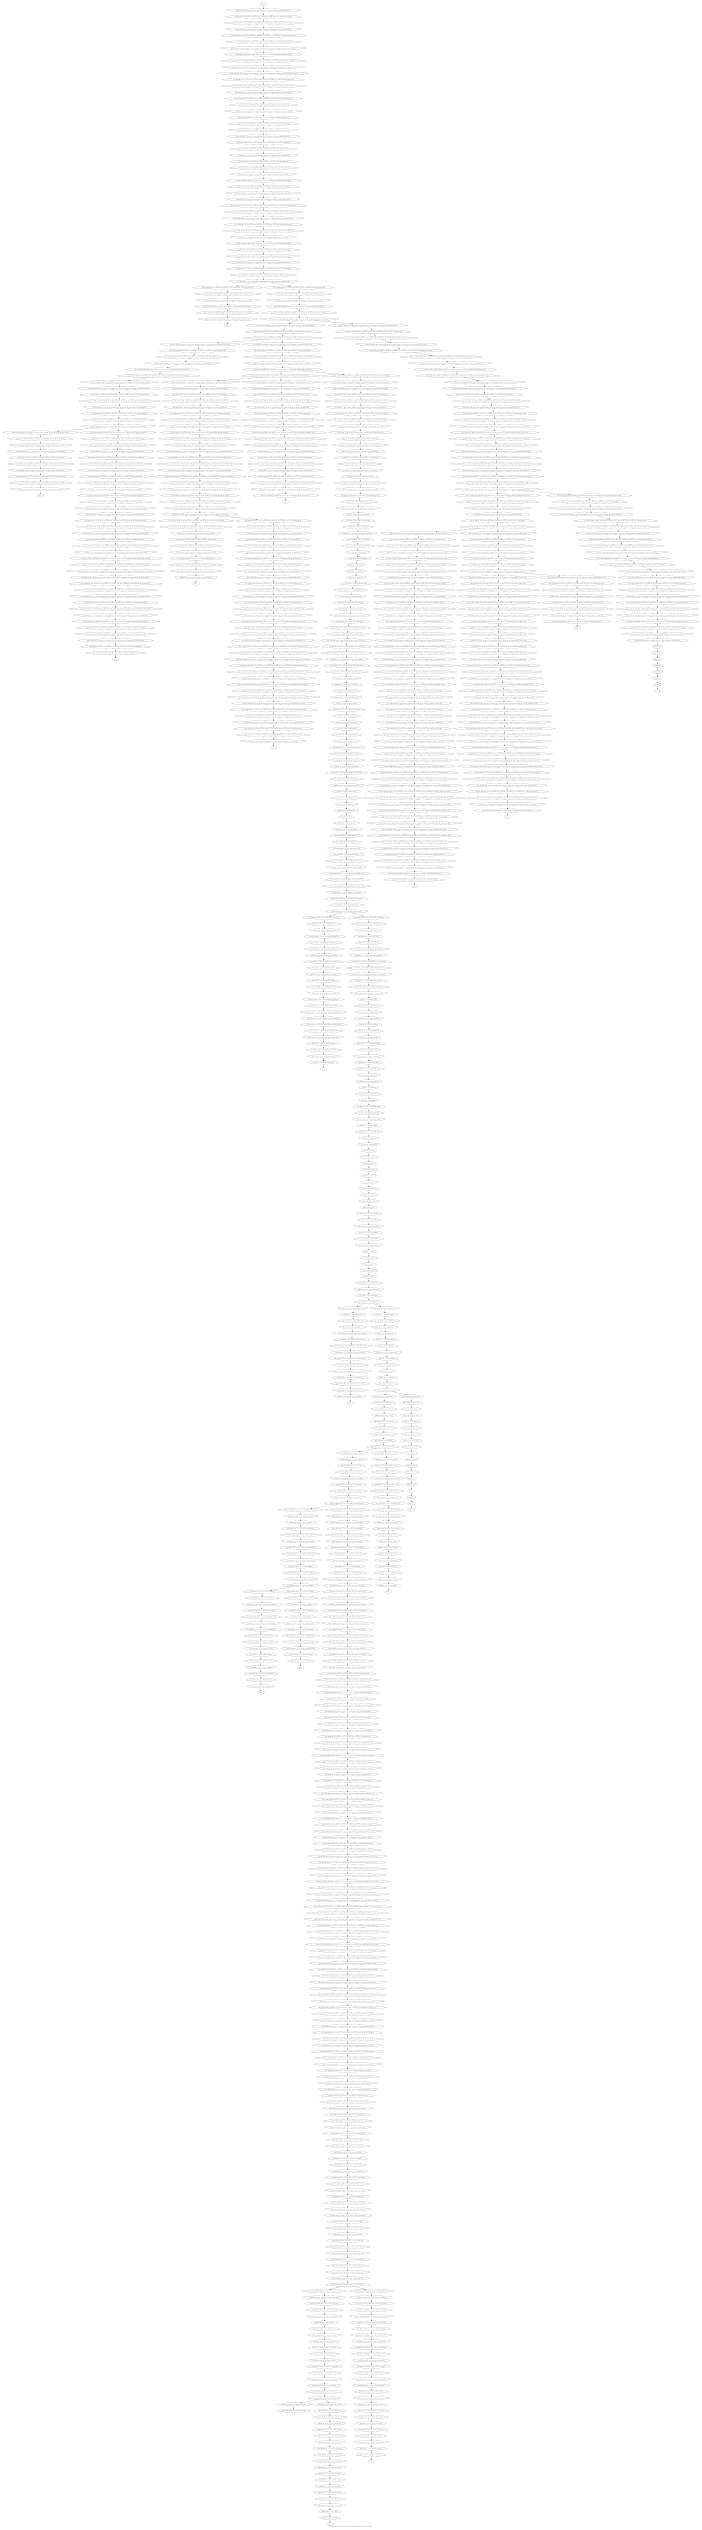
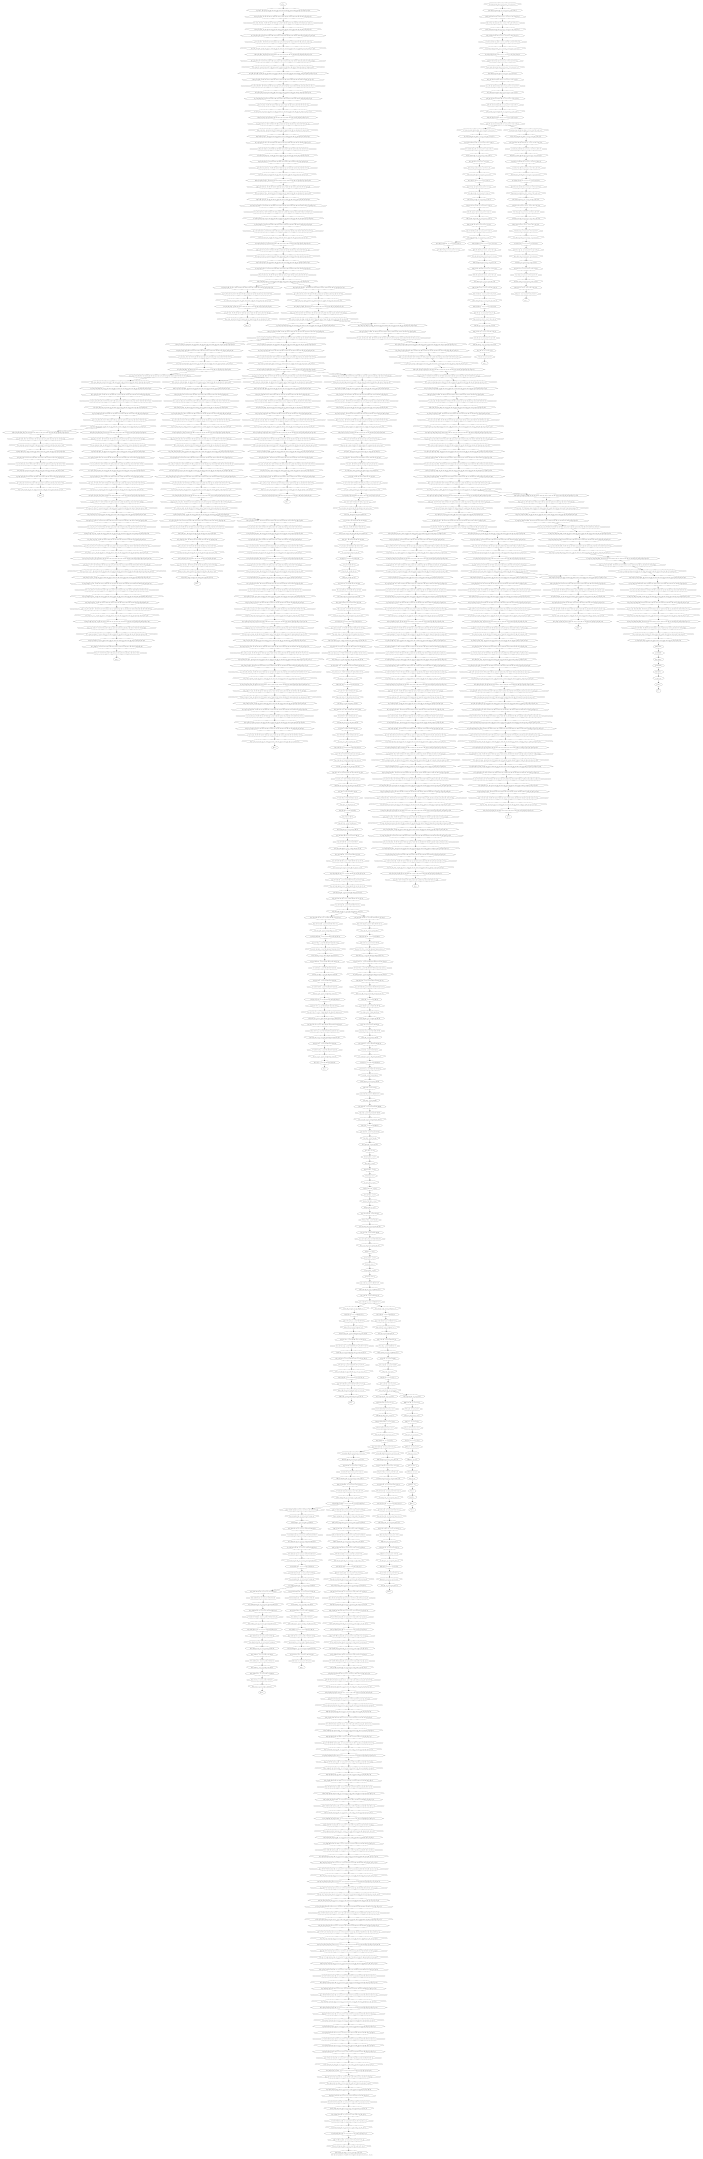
(348, 2159) -> none
